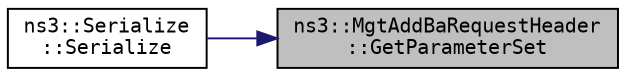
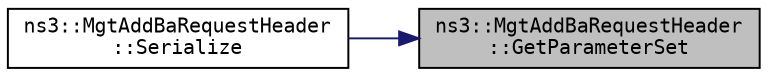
(107, 38) -> (178, 38)
